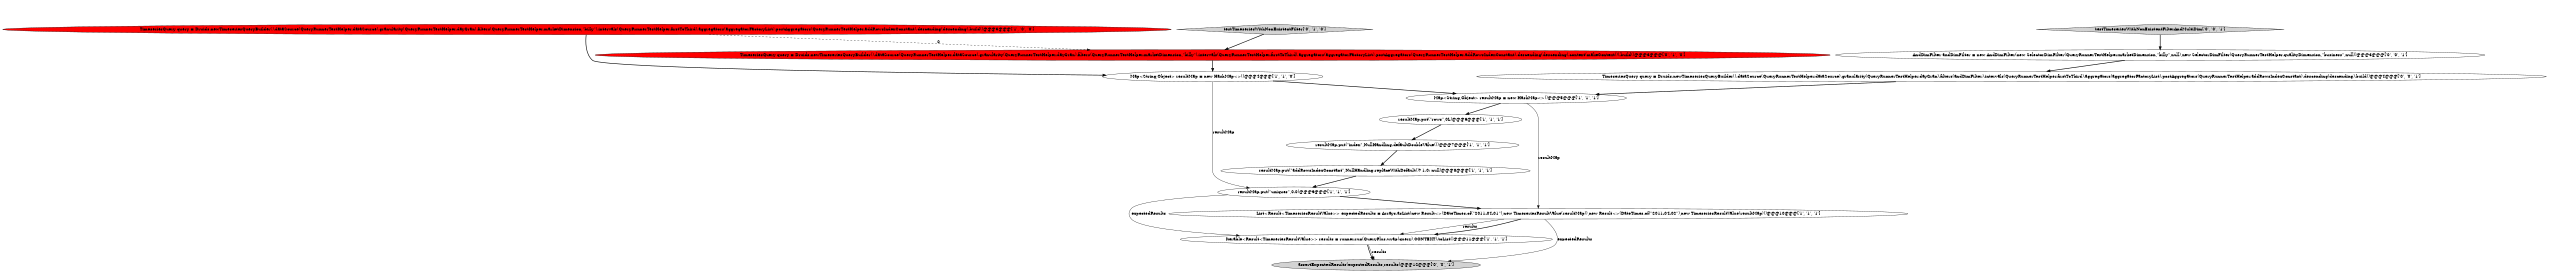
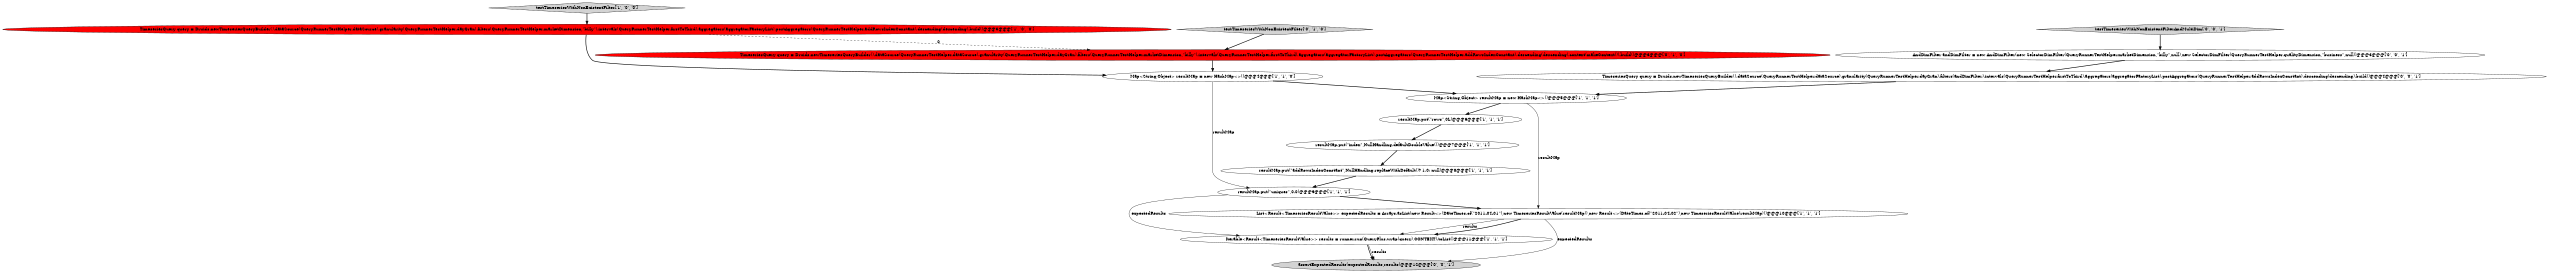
none -> (587, 8)
